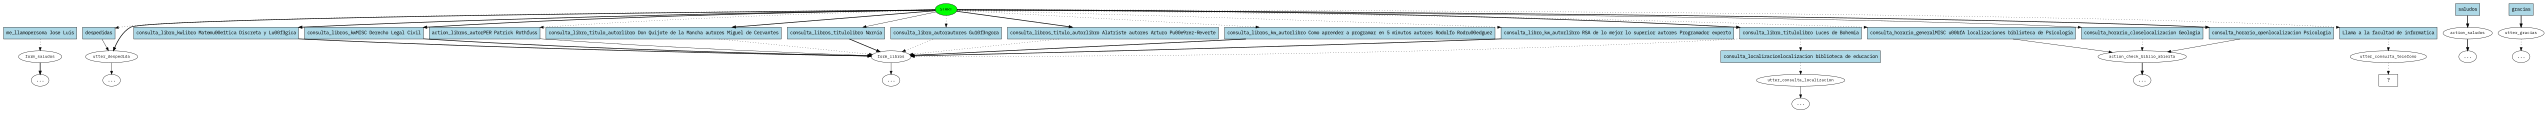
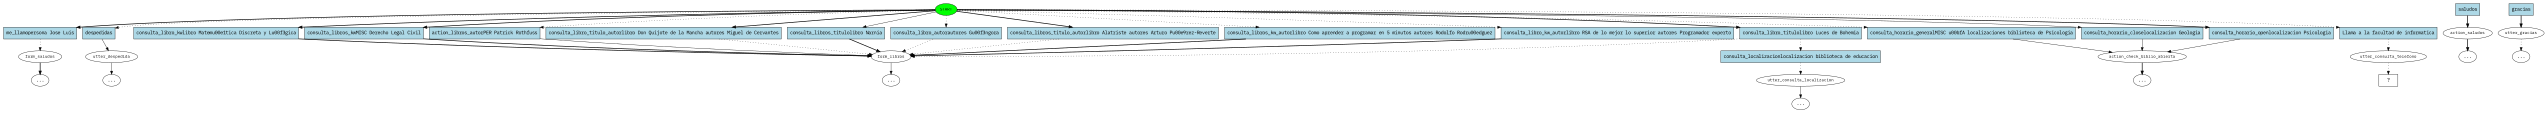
(520, 15) -> (508, 14)
(946, 33) -> (946, 33)
(2142, 43) -> (2142, 43)
